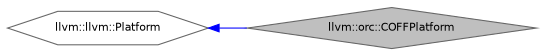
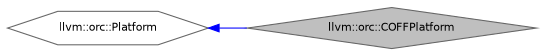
(108, 28) -> (108, 28)
